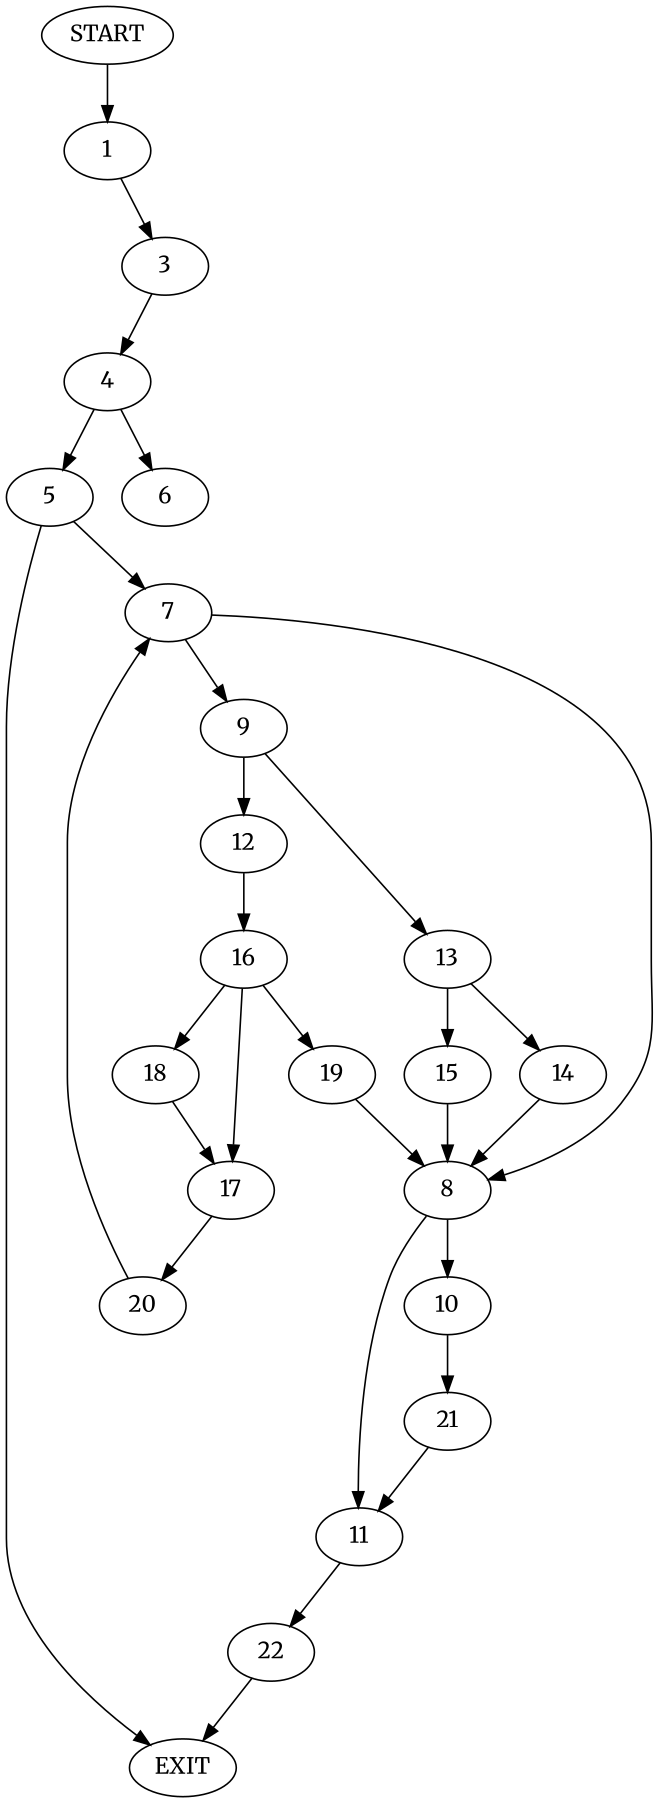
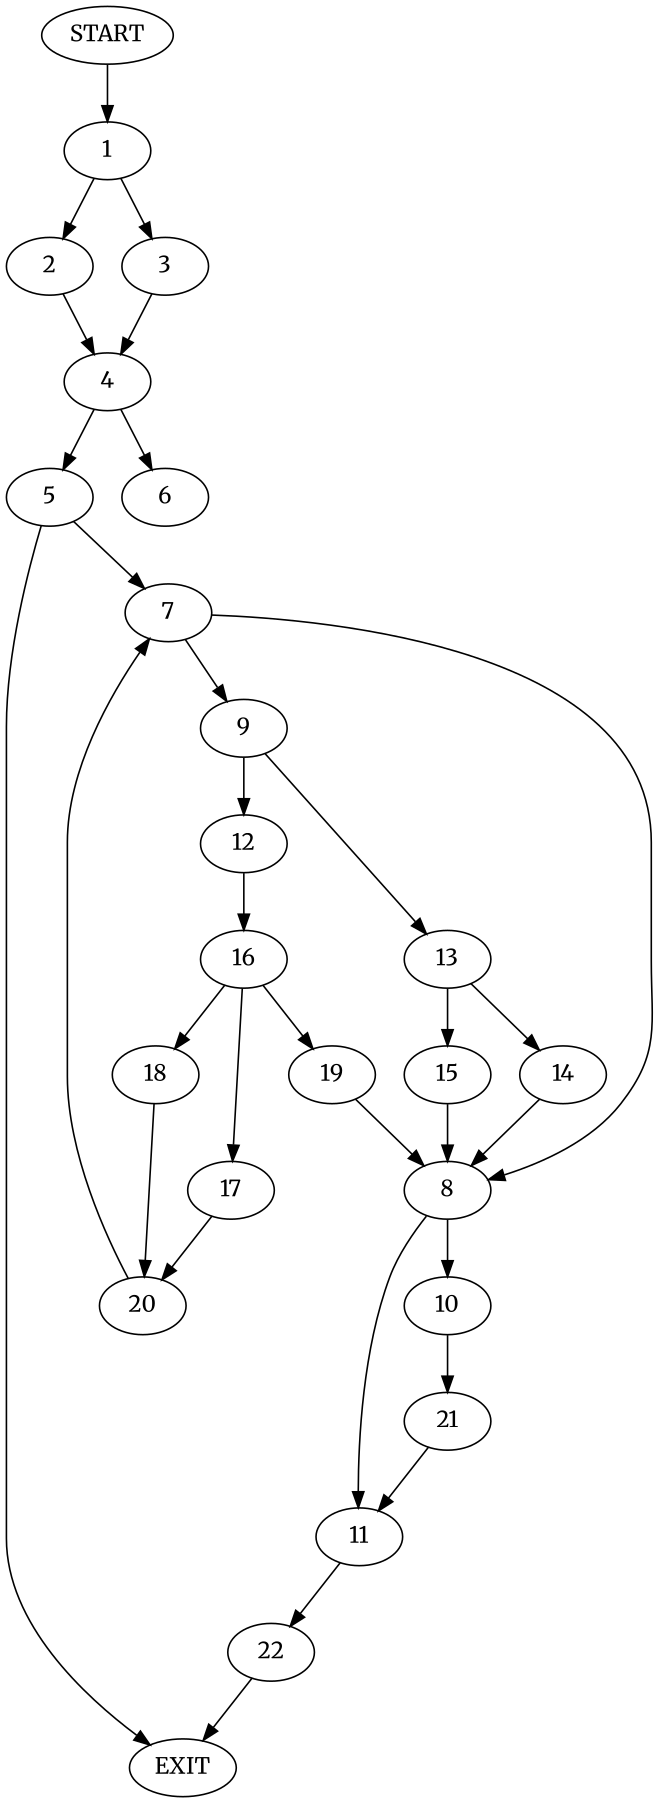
none -> (50, 266)
(189, 1126) -> (150, 1182)
